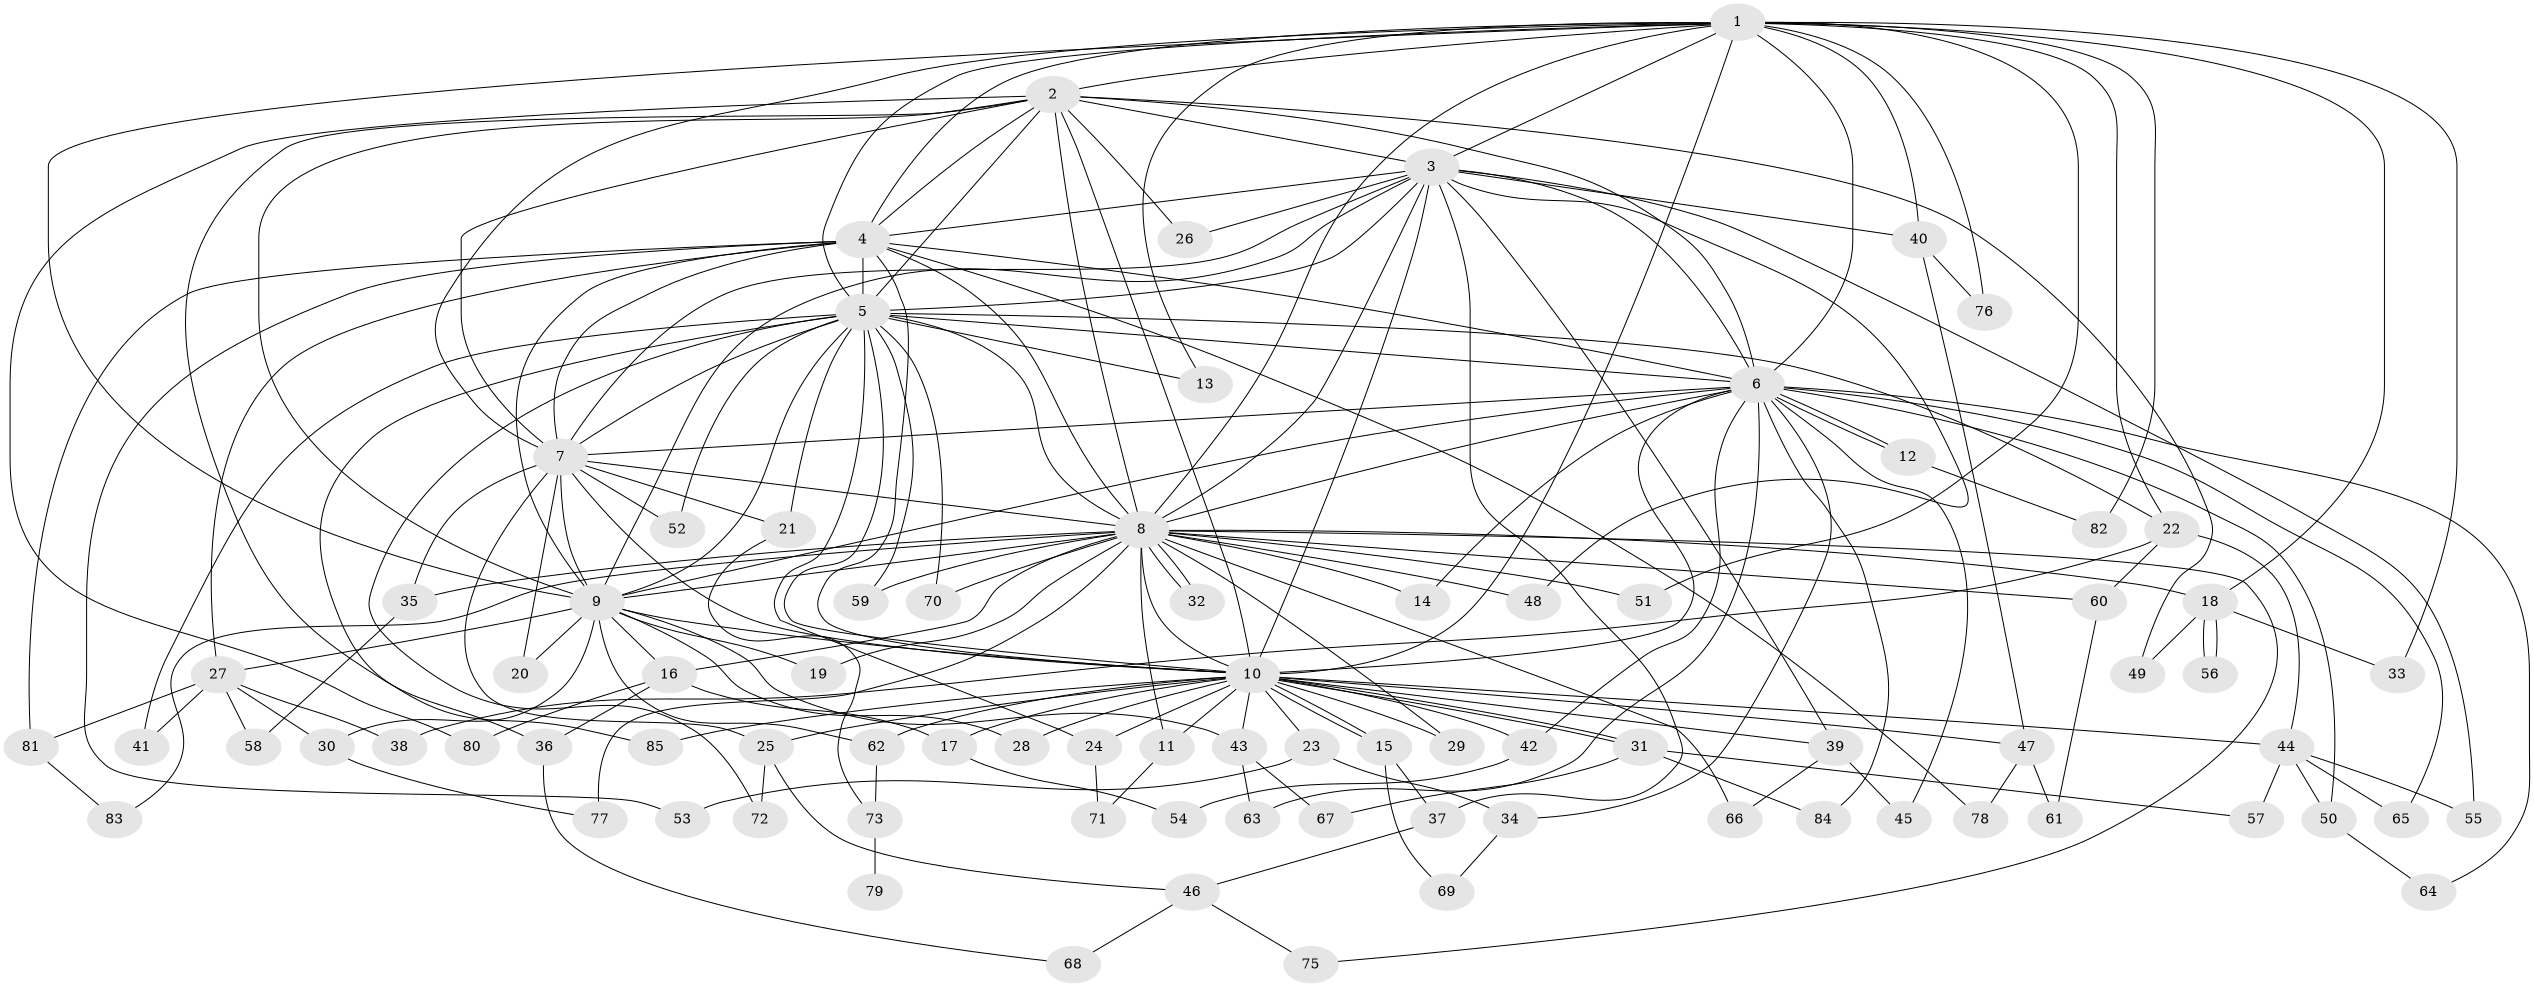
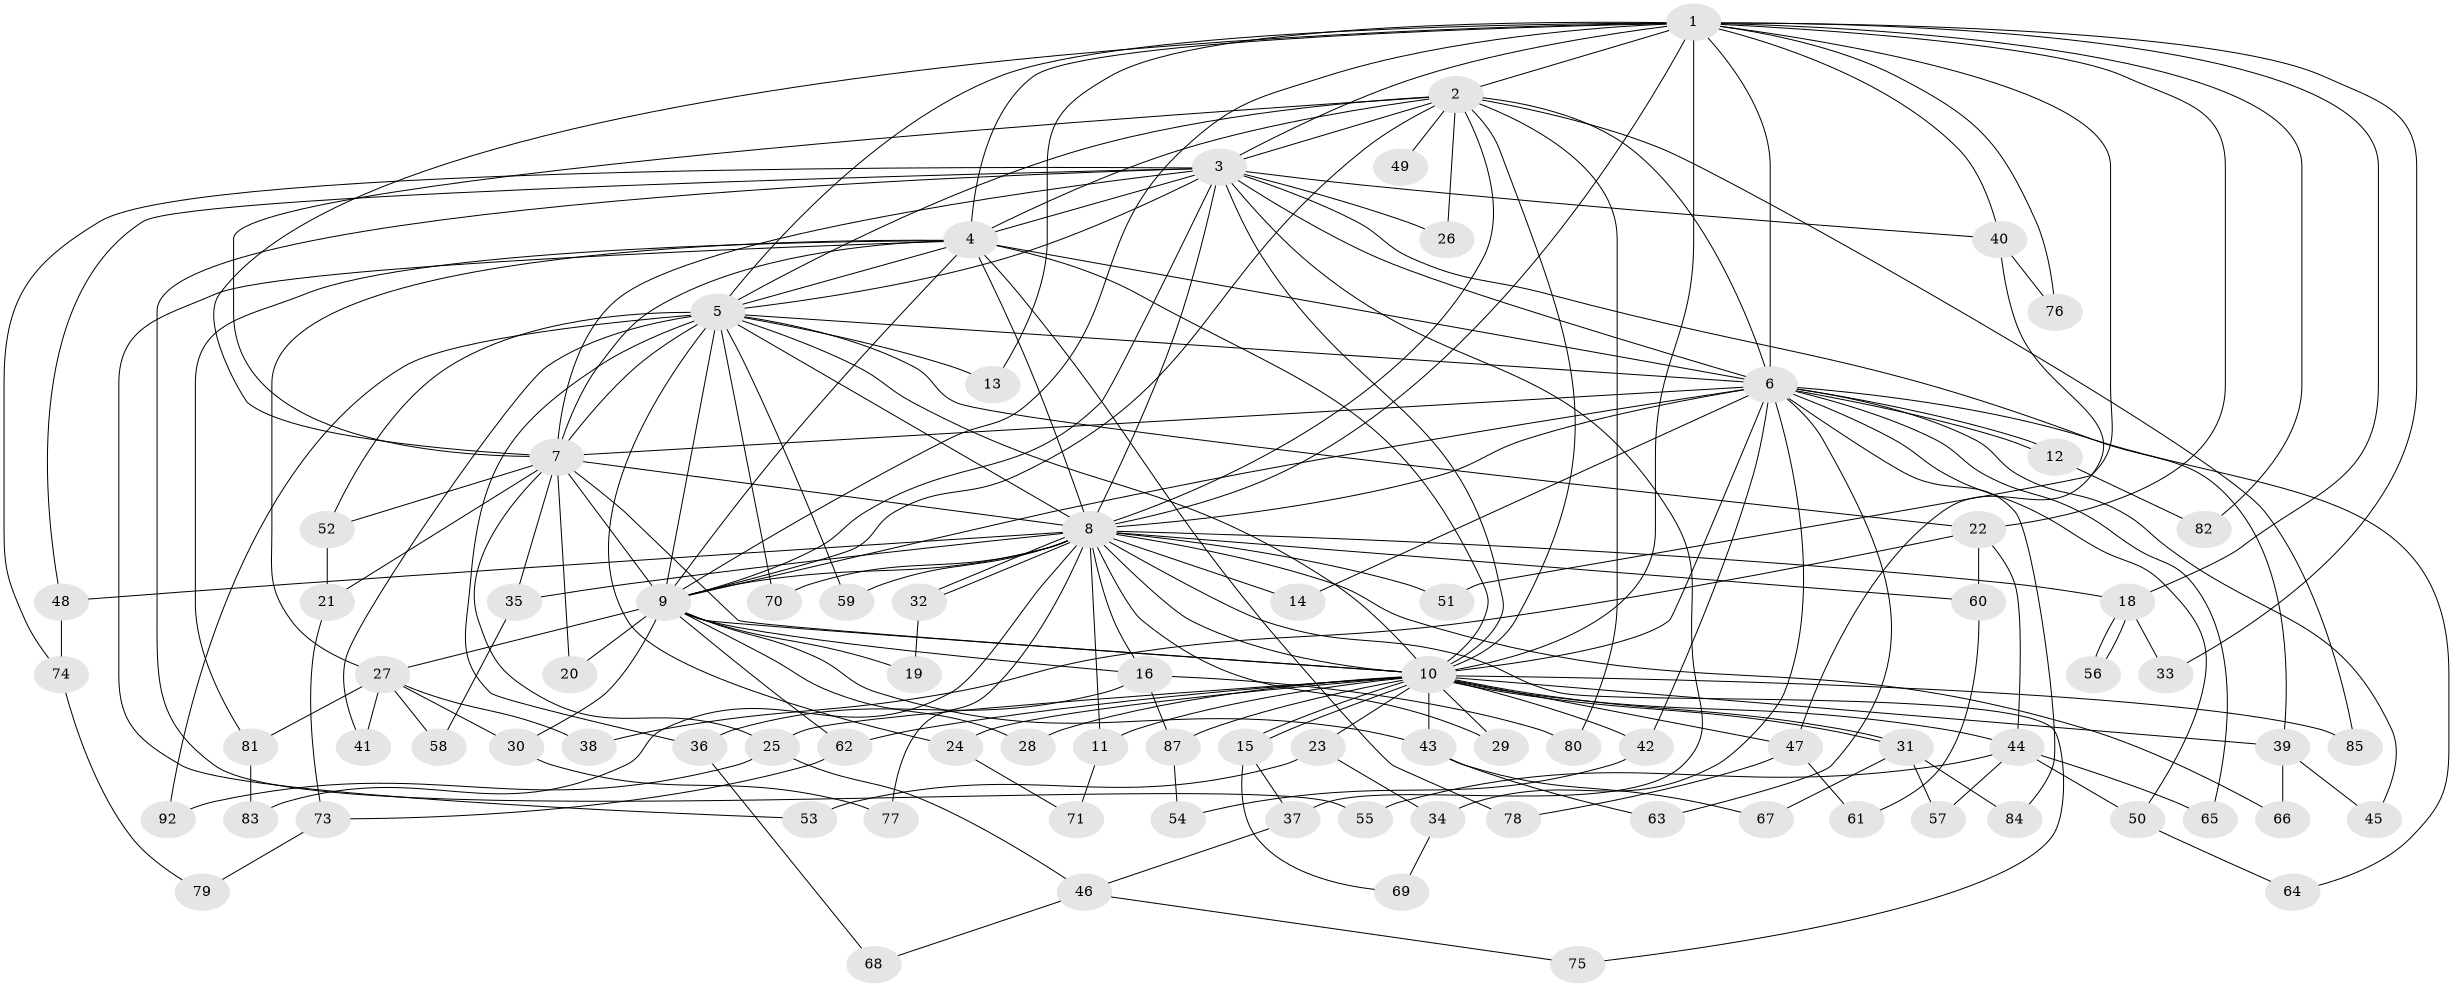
(812, 417) -> (327, 566)
(991, 625) -> (916, 644)
(2174, 638) -> none
none -> (61, 675)
(950, 747) -> (1173, 747)
(760, 820) -> (168, 820)
